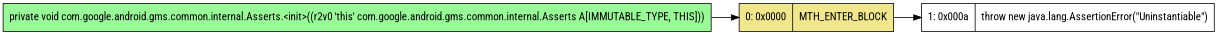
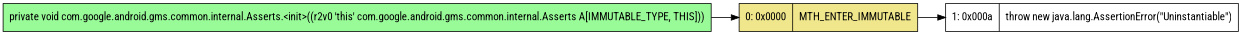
(843, 17) -> (855, 17)
